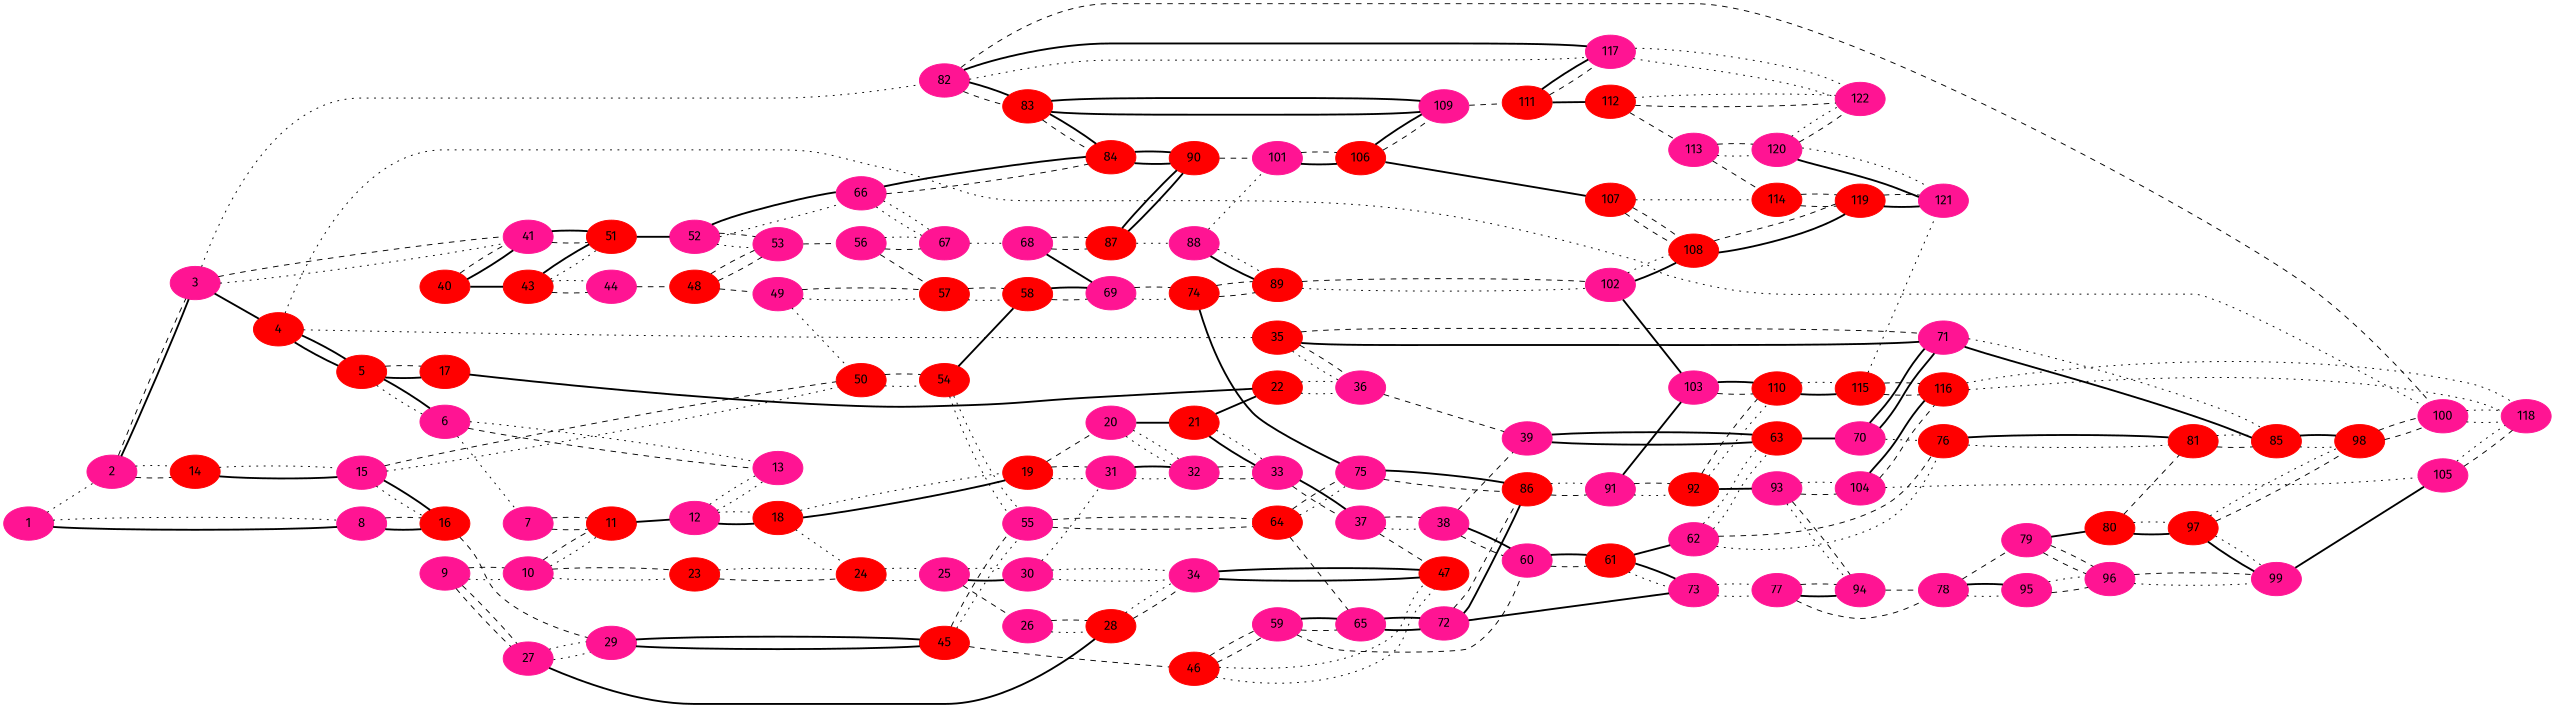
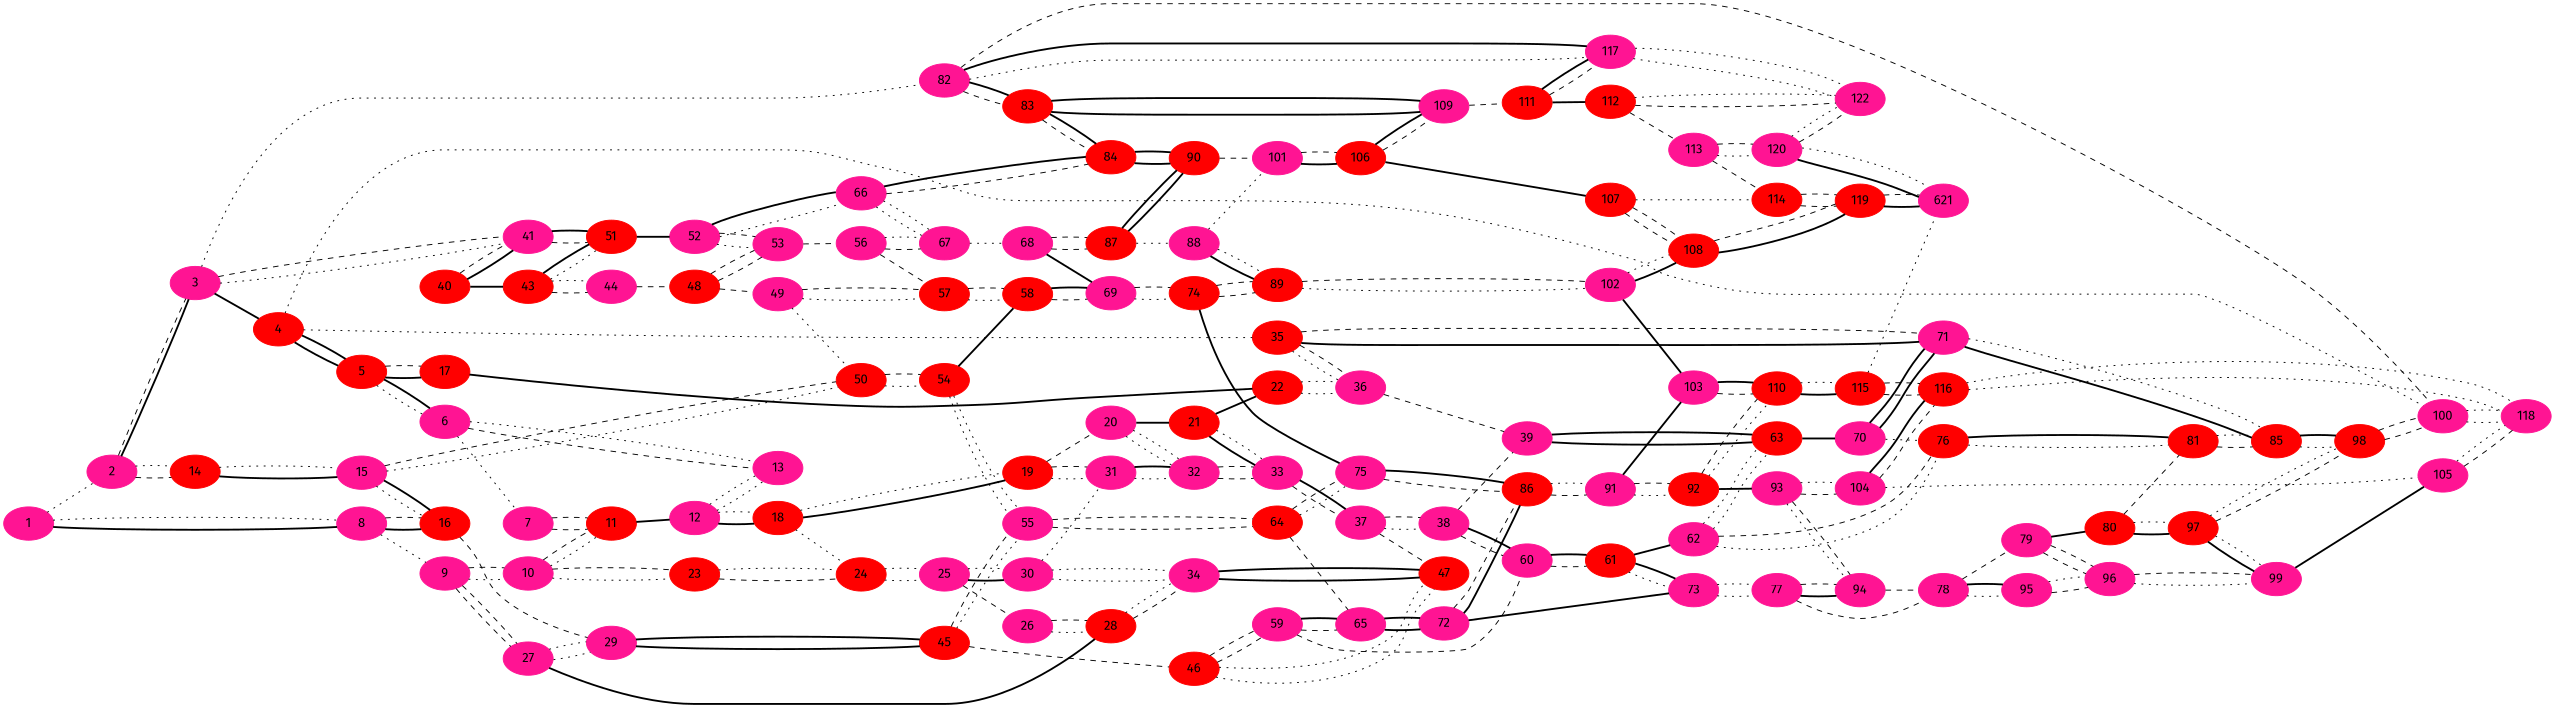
(1943, 201) -> (1943, 201)
none -> (403, 549)
